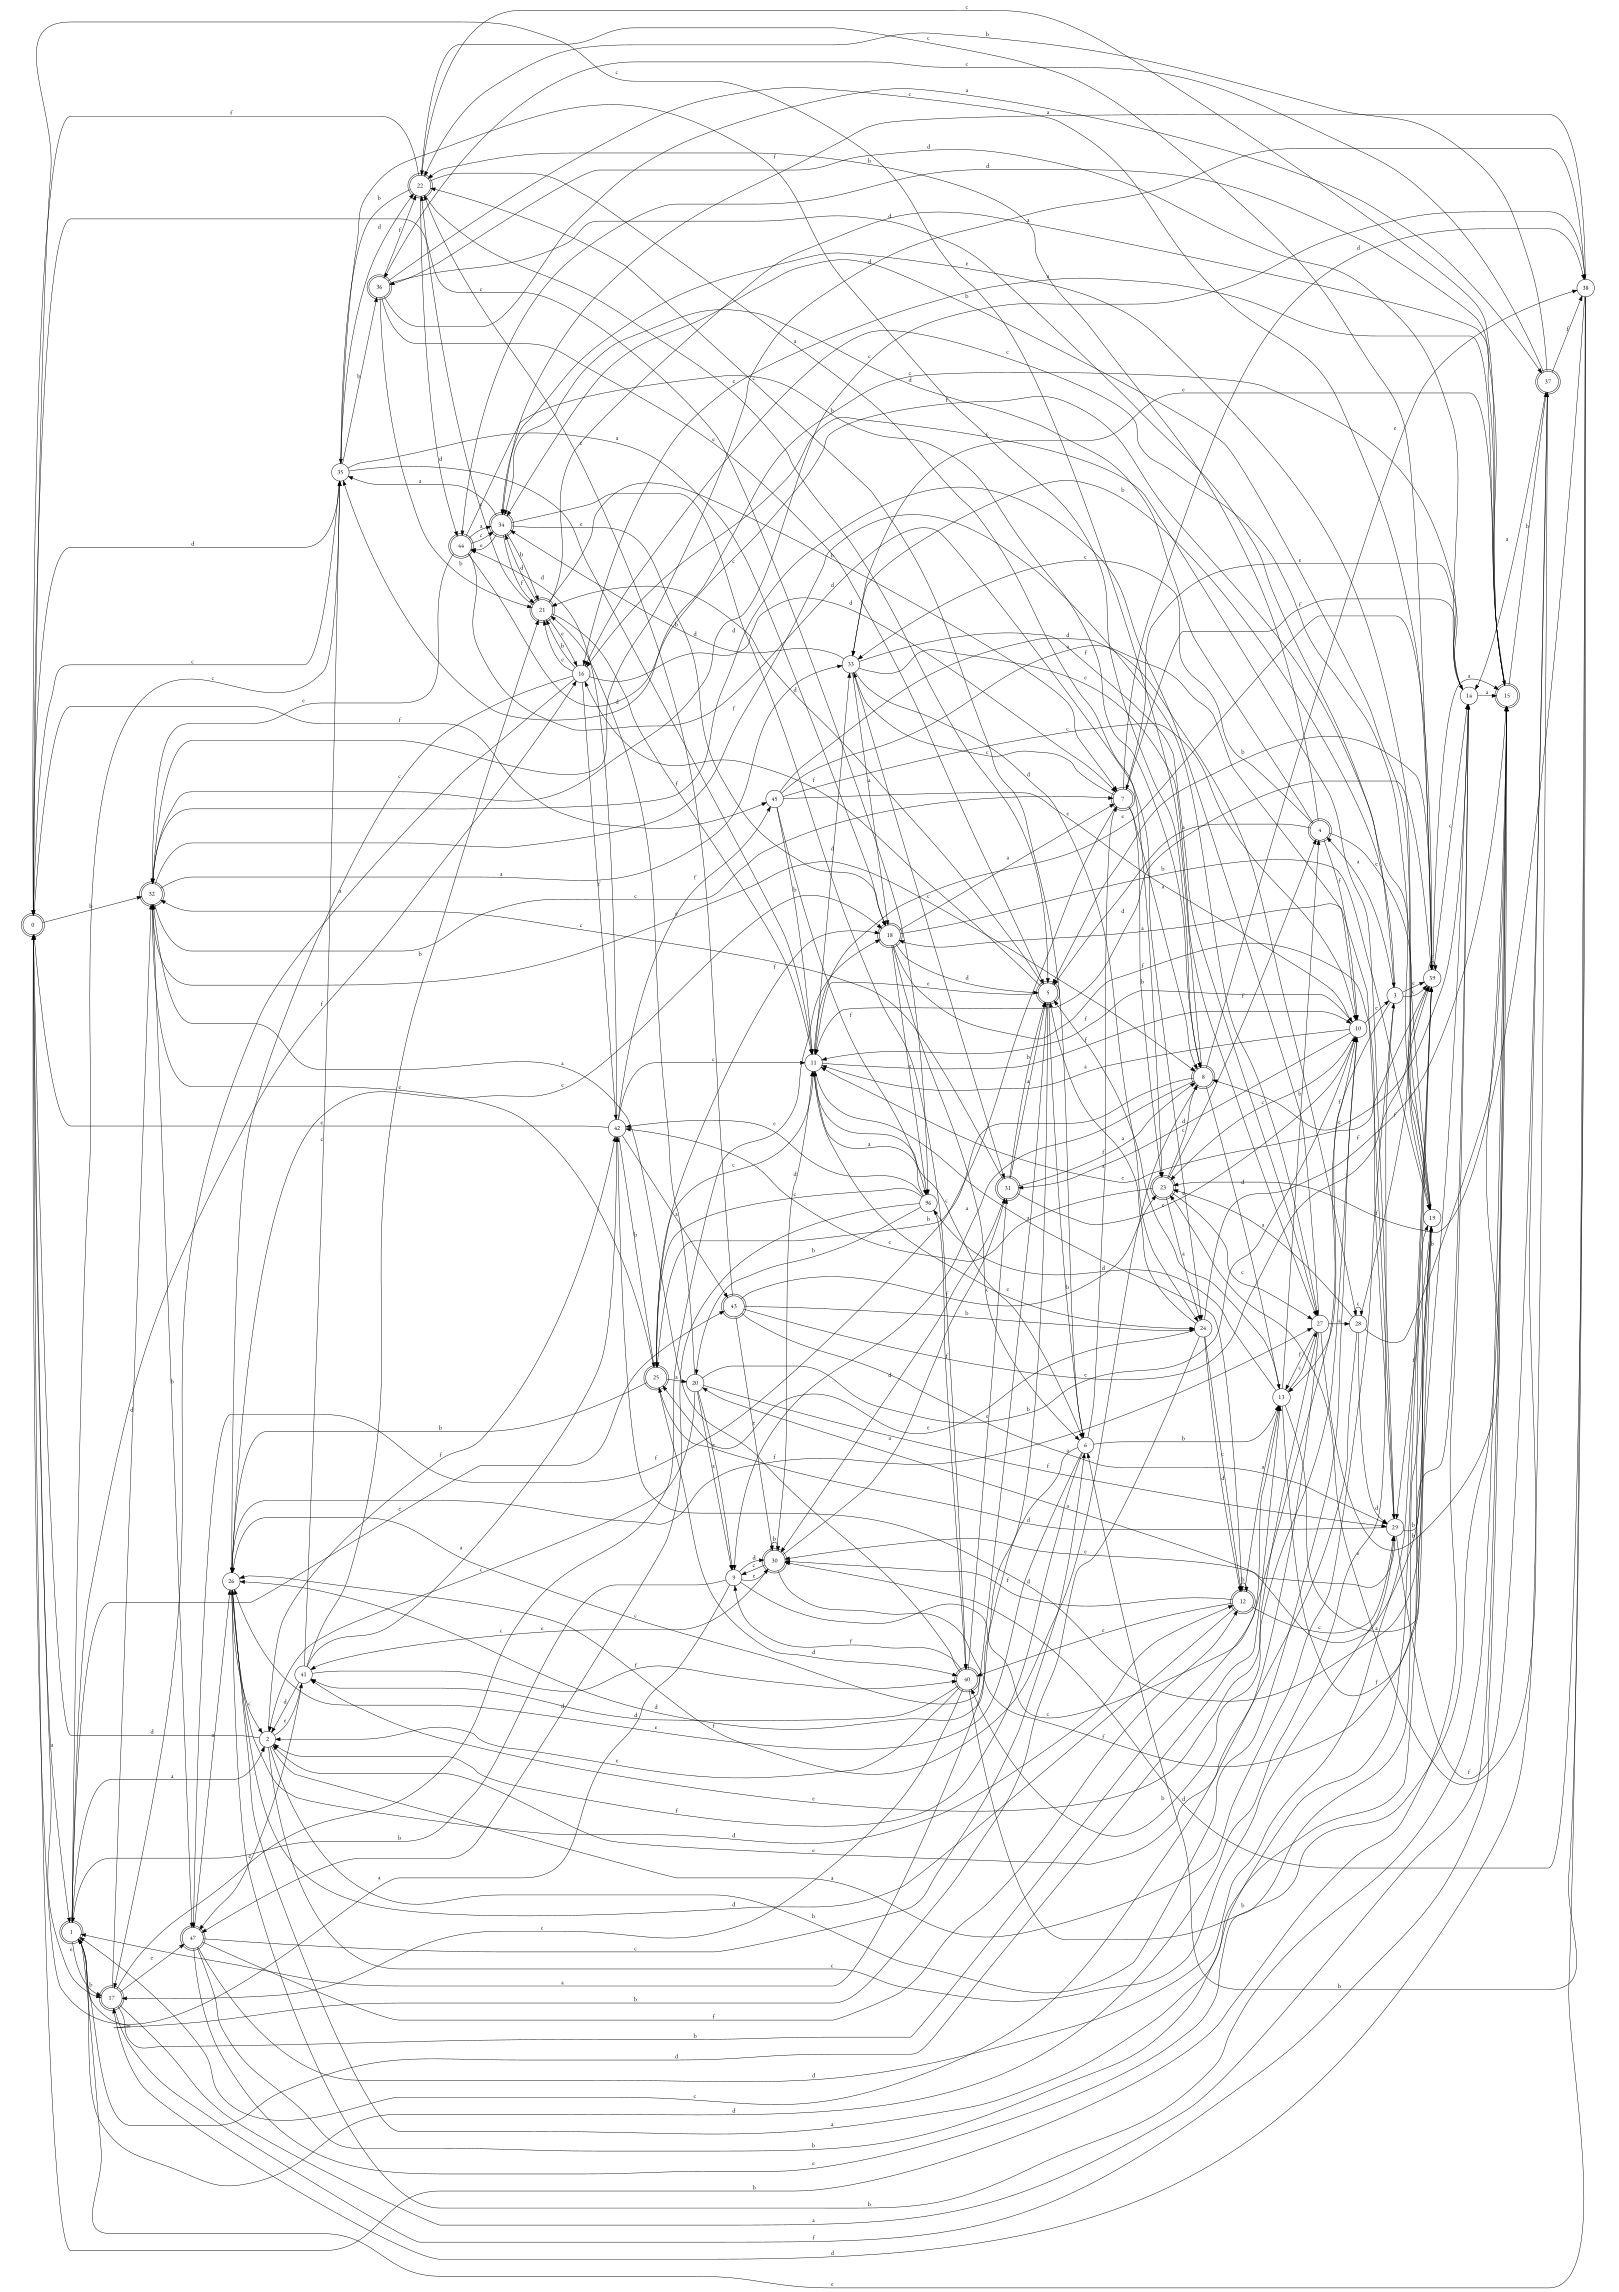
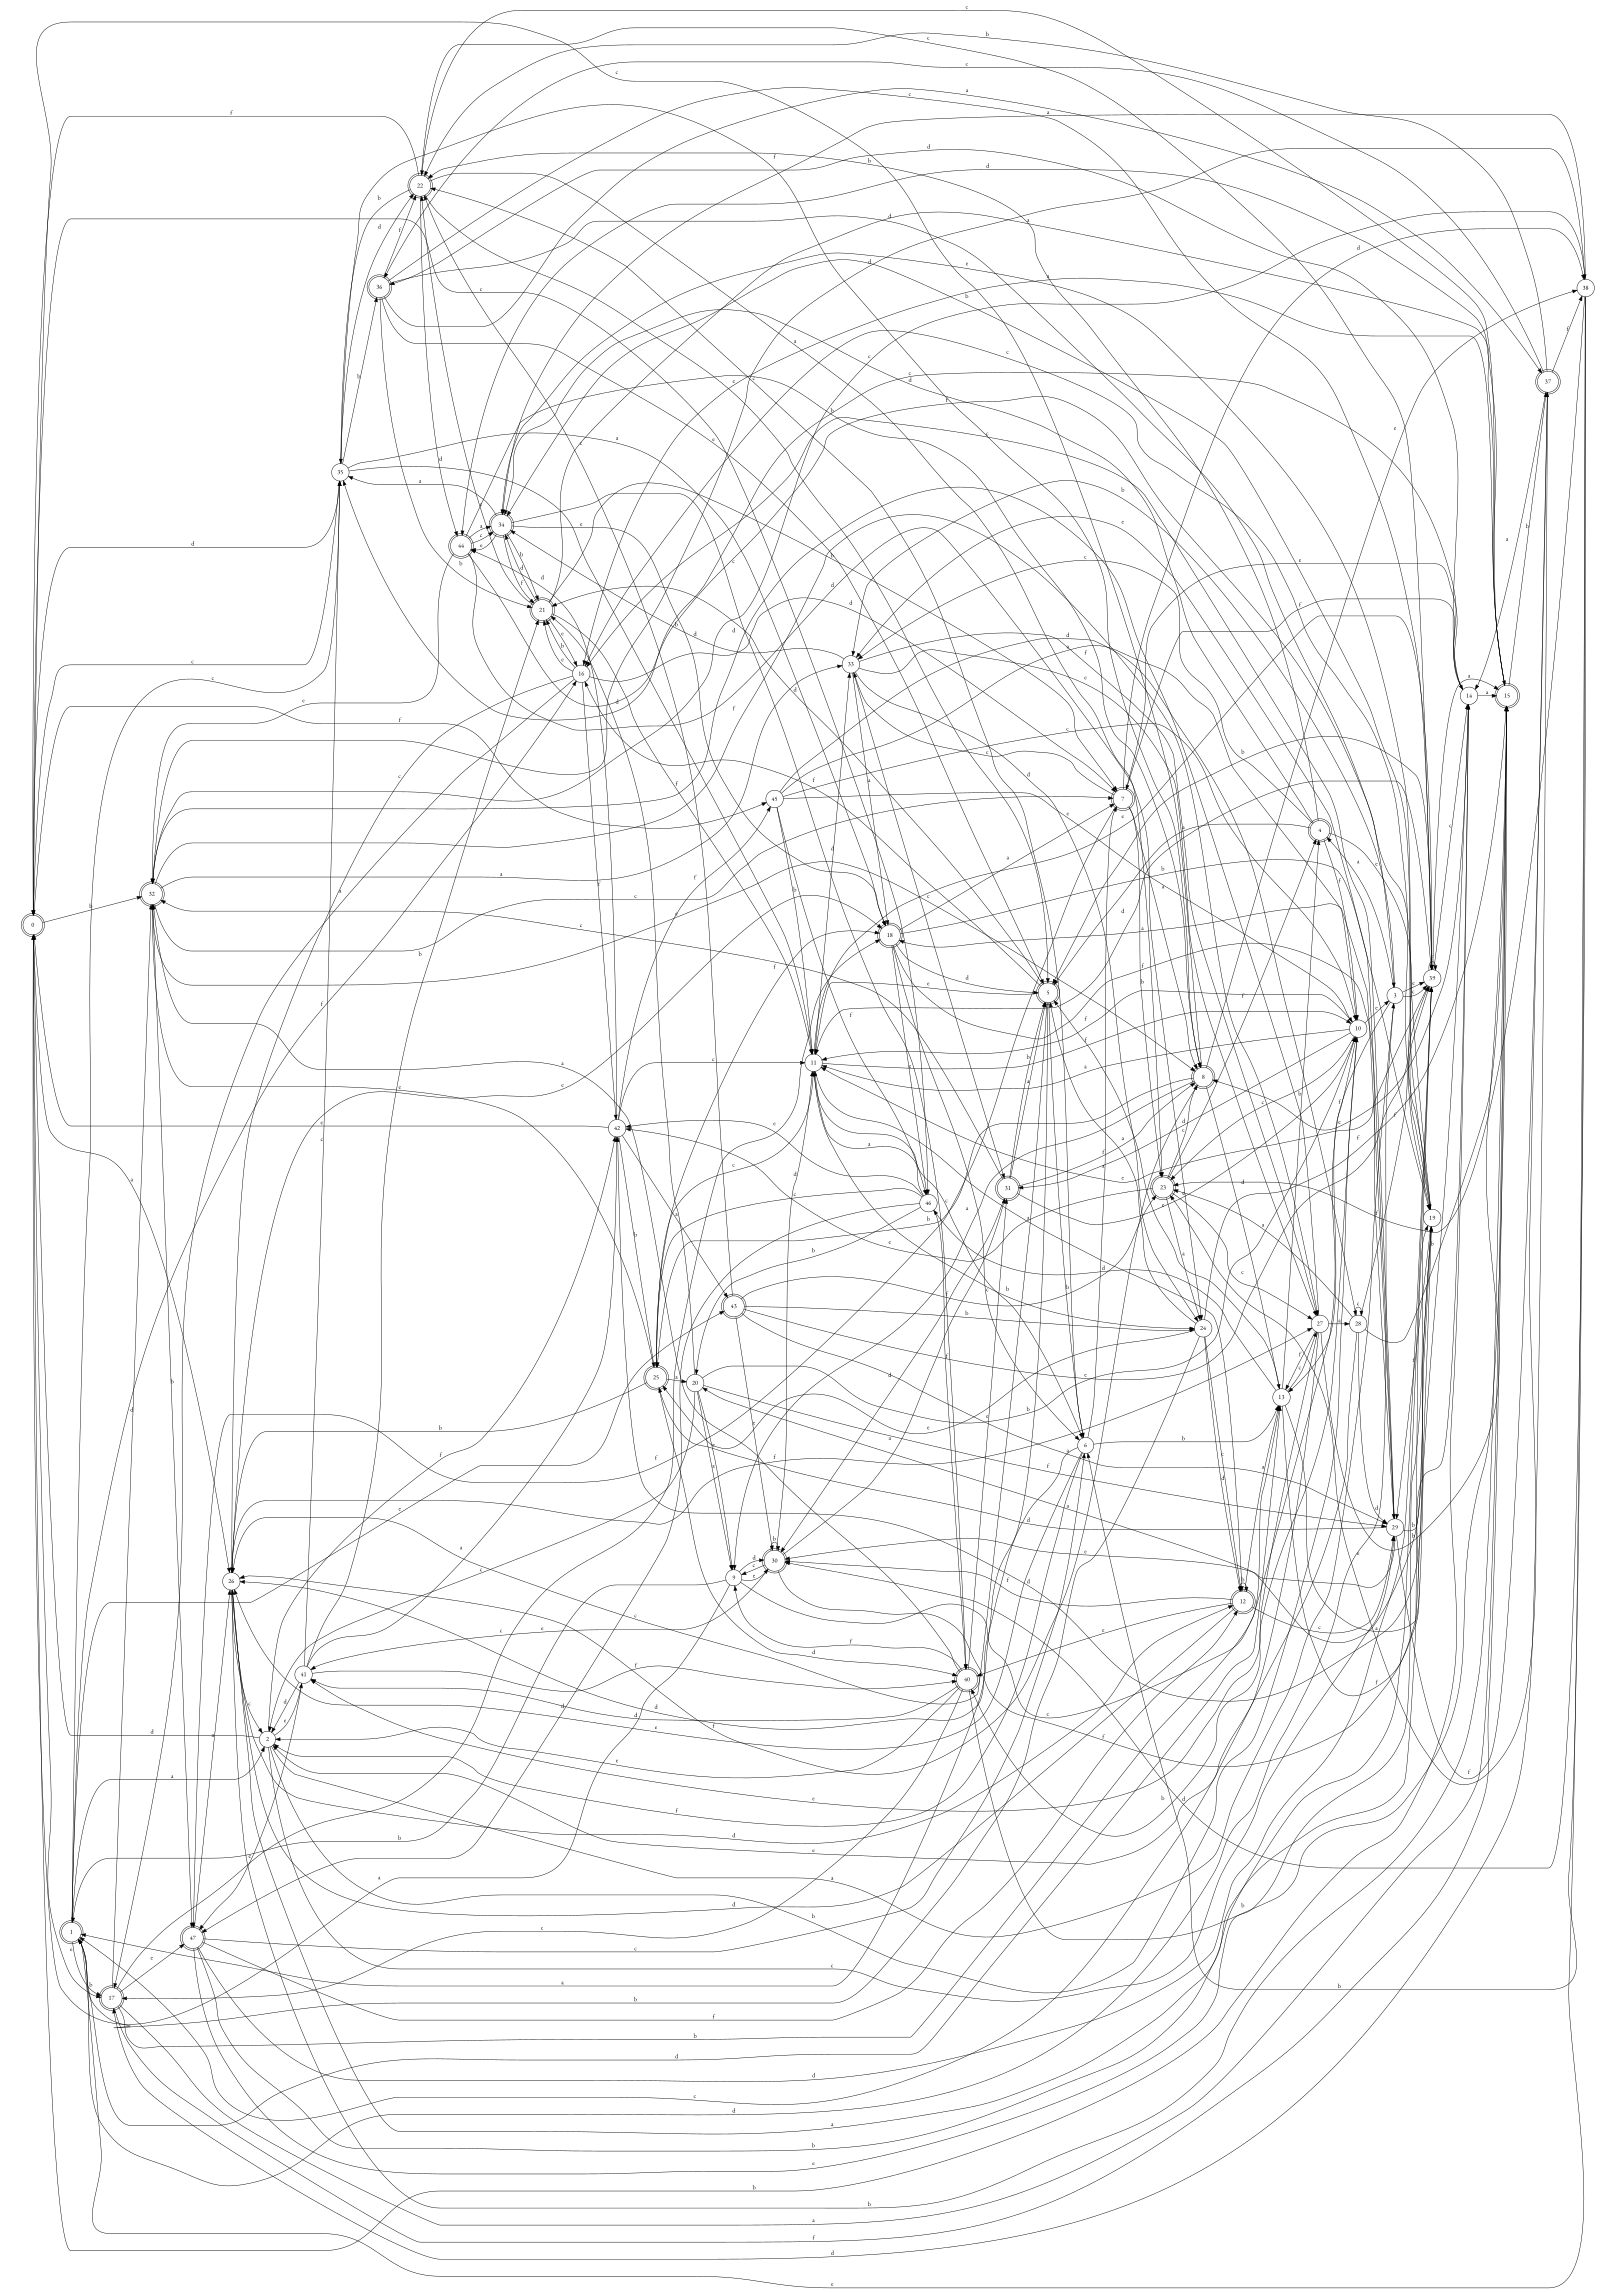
(1238, 393) -> (1344, 868)
(928, 1203) -> (928, 1203)
(1008, 1289) -> (1008, 1289)
(40, 1427) -> (151, 1230)
